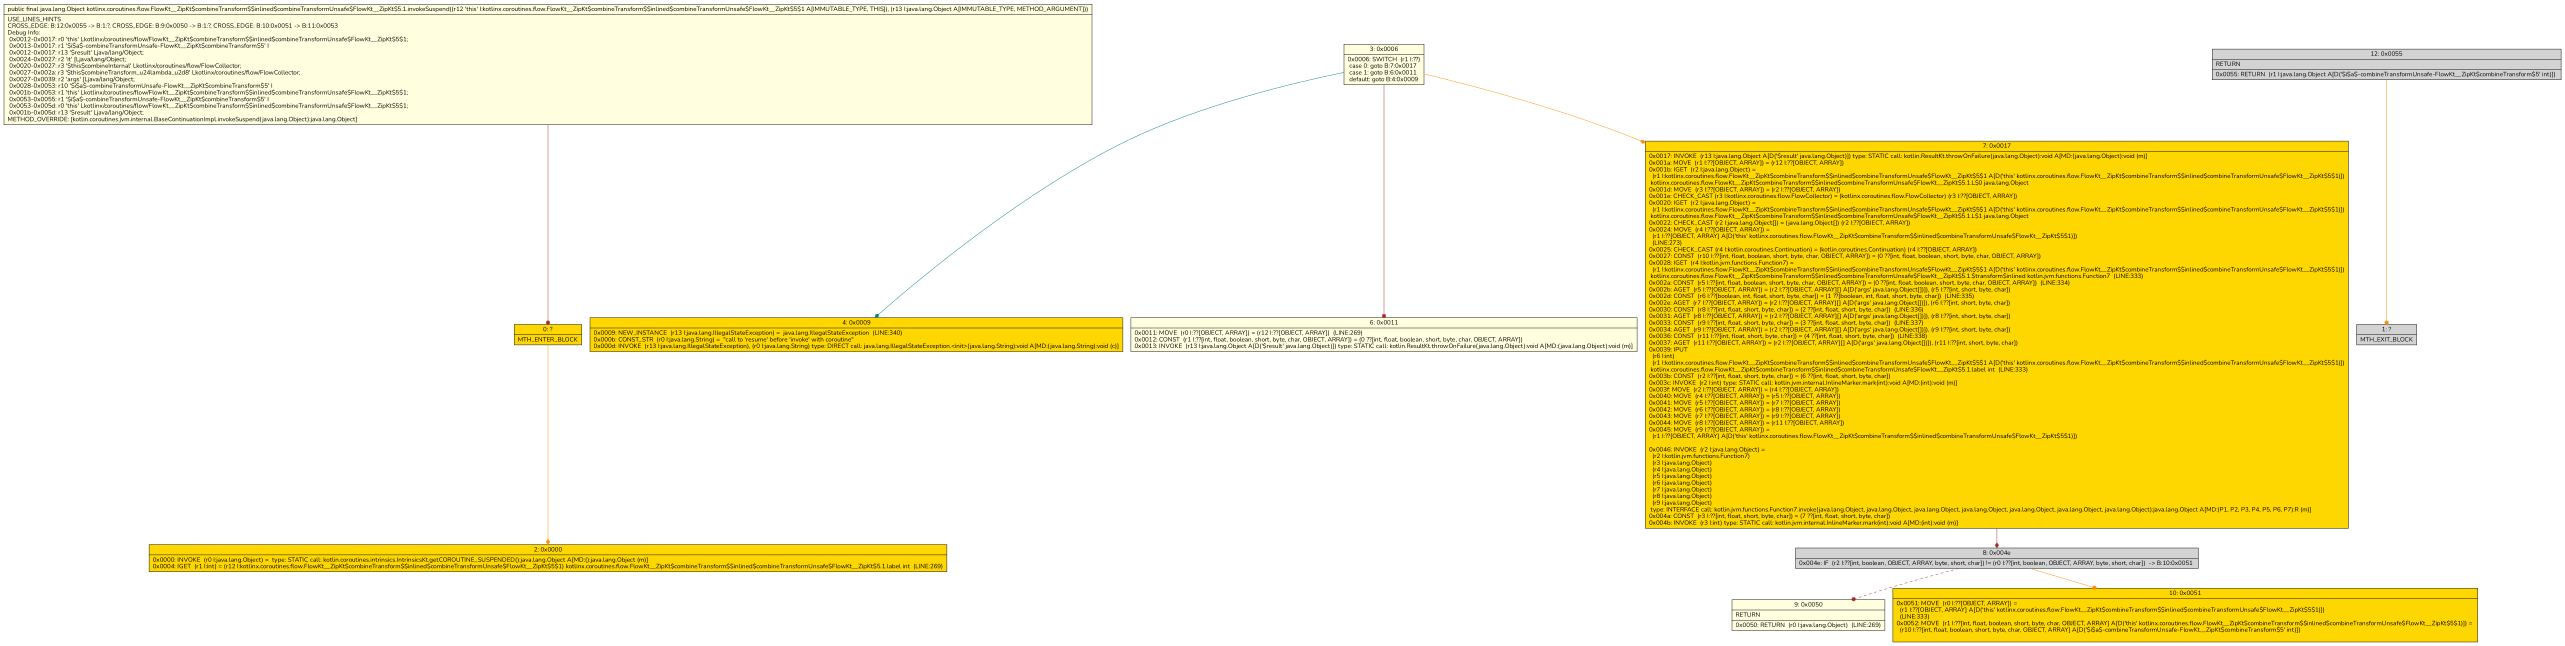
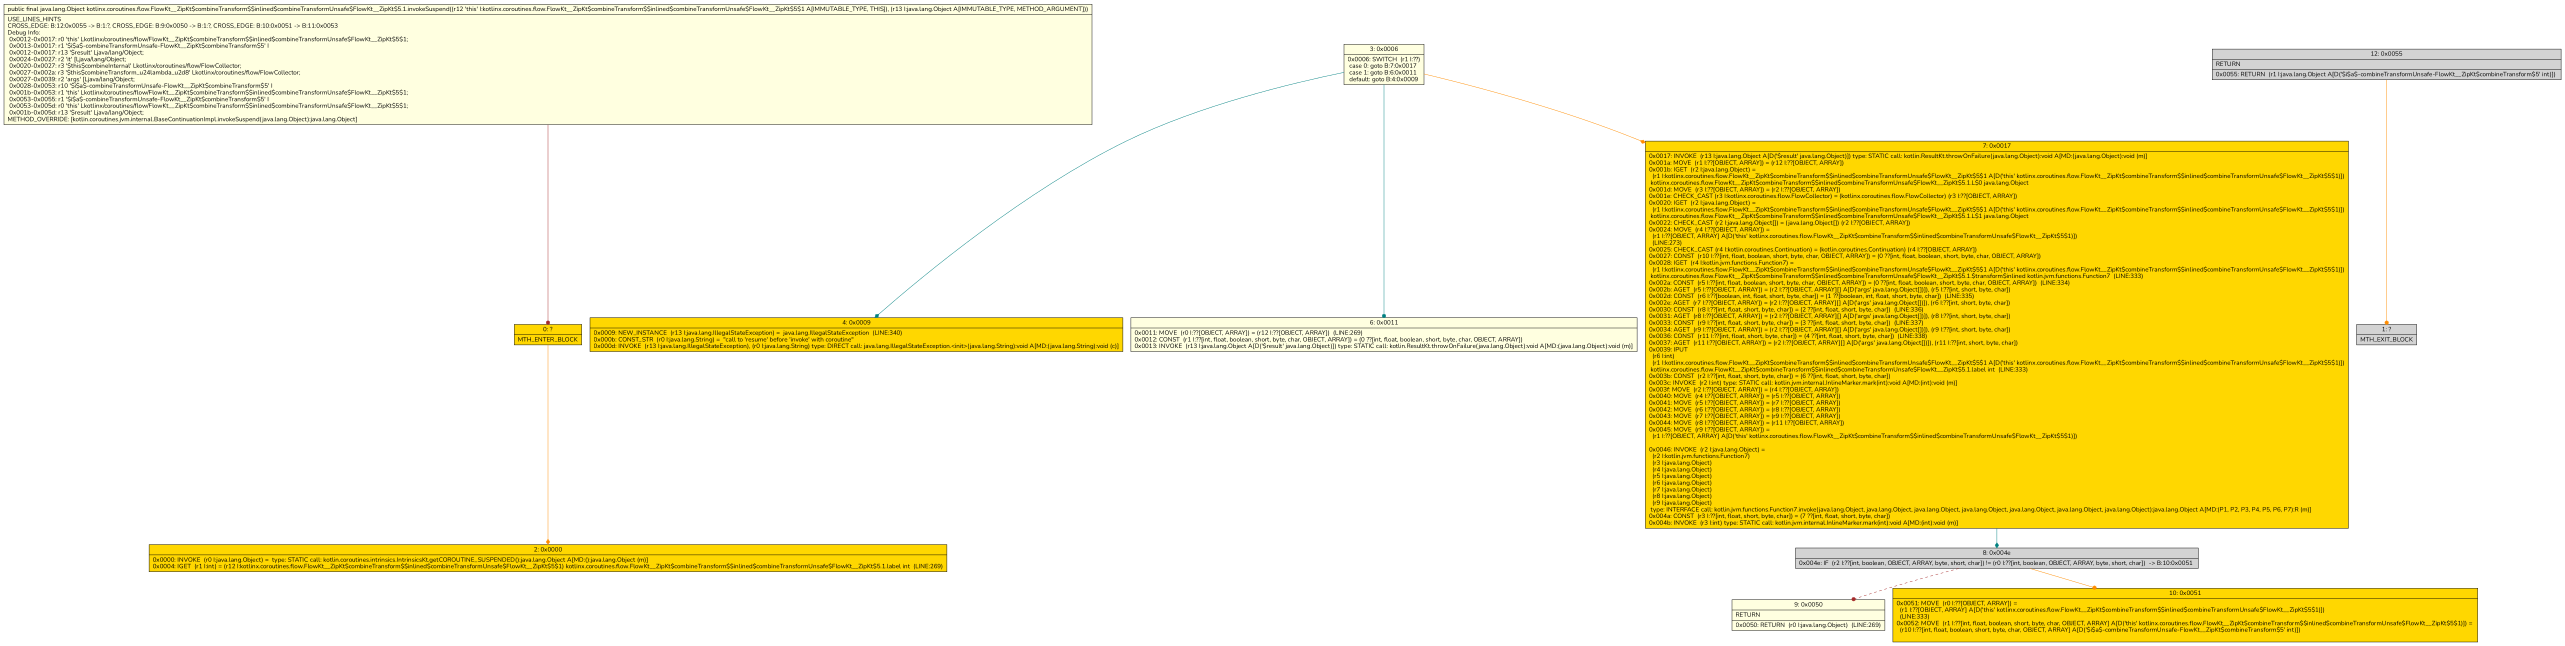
(1384, 199) -> (1384, 199)
(1997, 535) -> (1997, 535)
